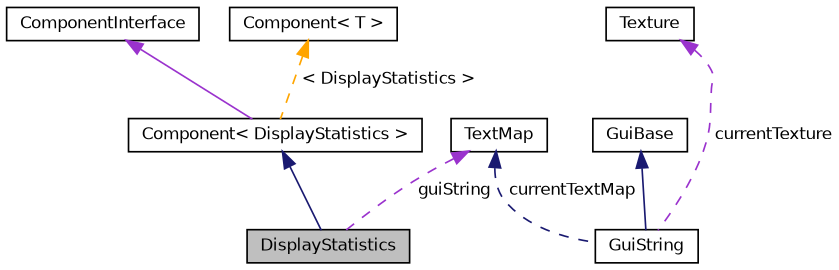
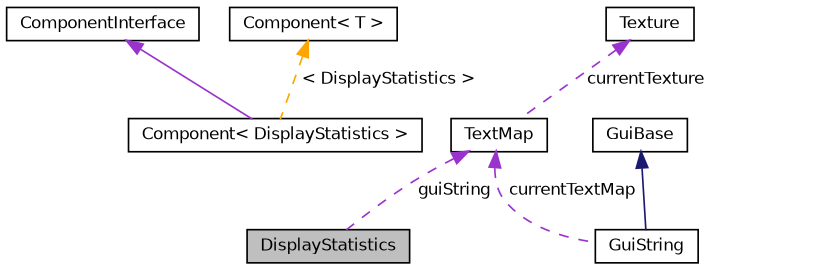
(706, 143) -> (568, 85)
(306, 198) -> none
(531, 222) -> (531, 222)
